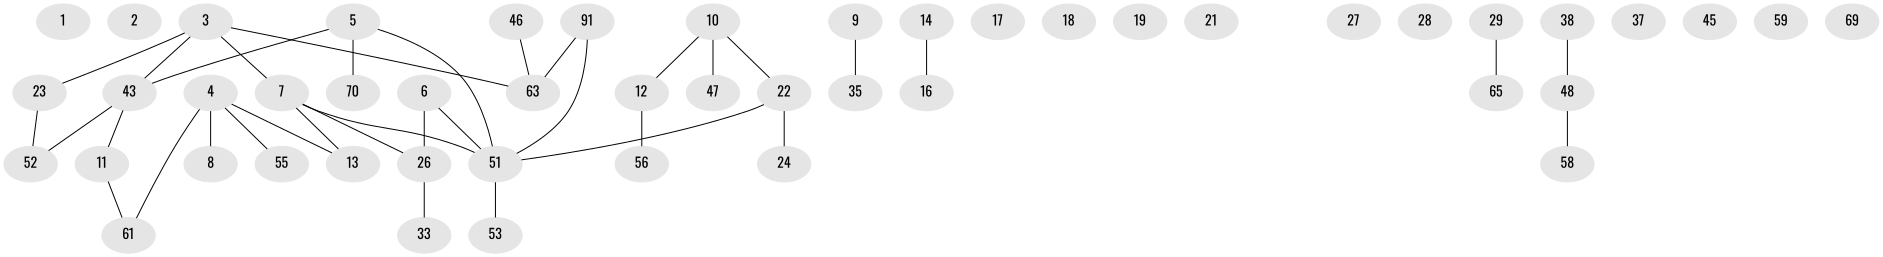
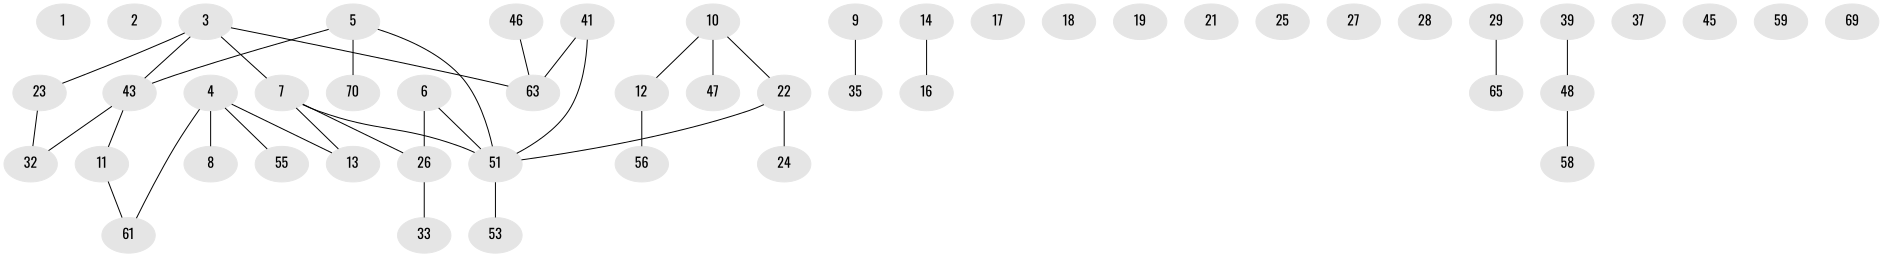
(587, 22) -> (587, 22)
none -> (1283, 22)
(1567, 22) -> (1567, 22)
(31, 164) -> (31, 164)
